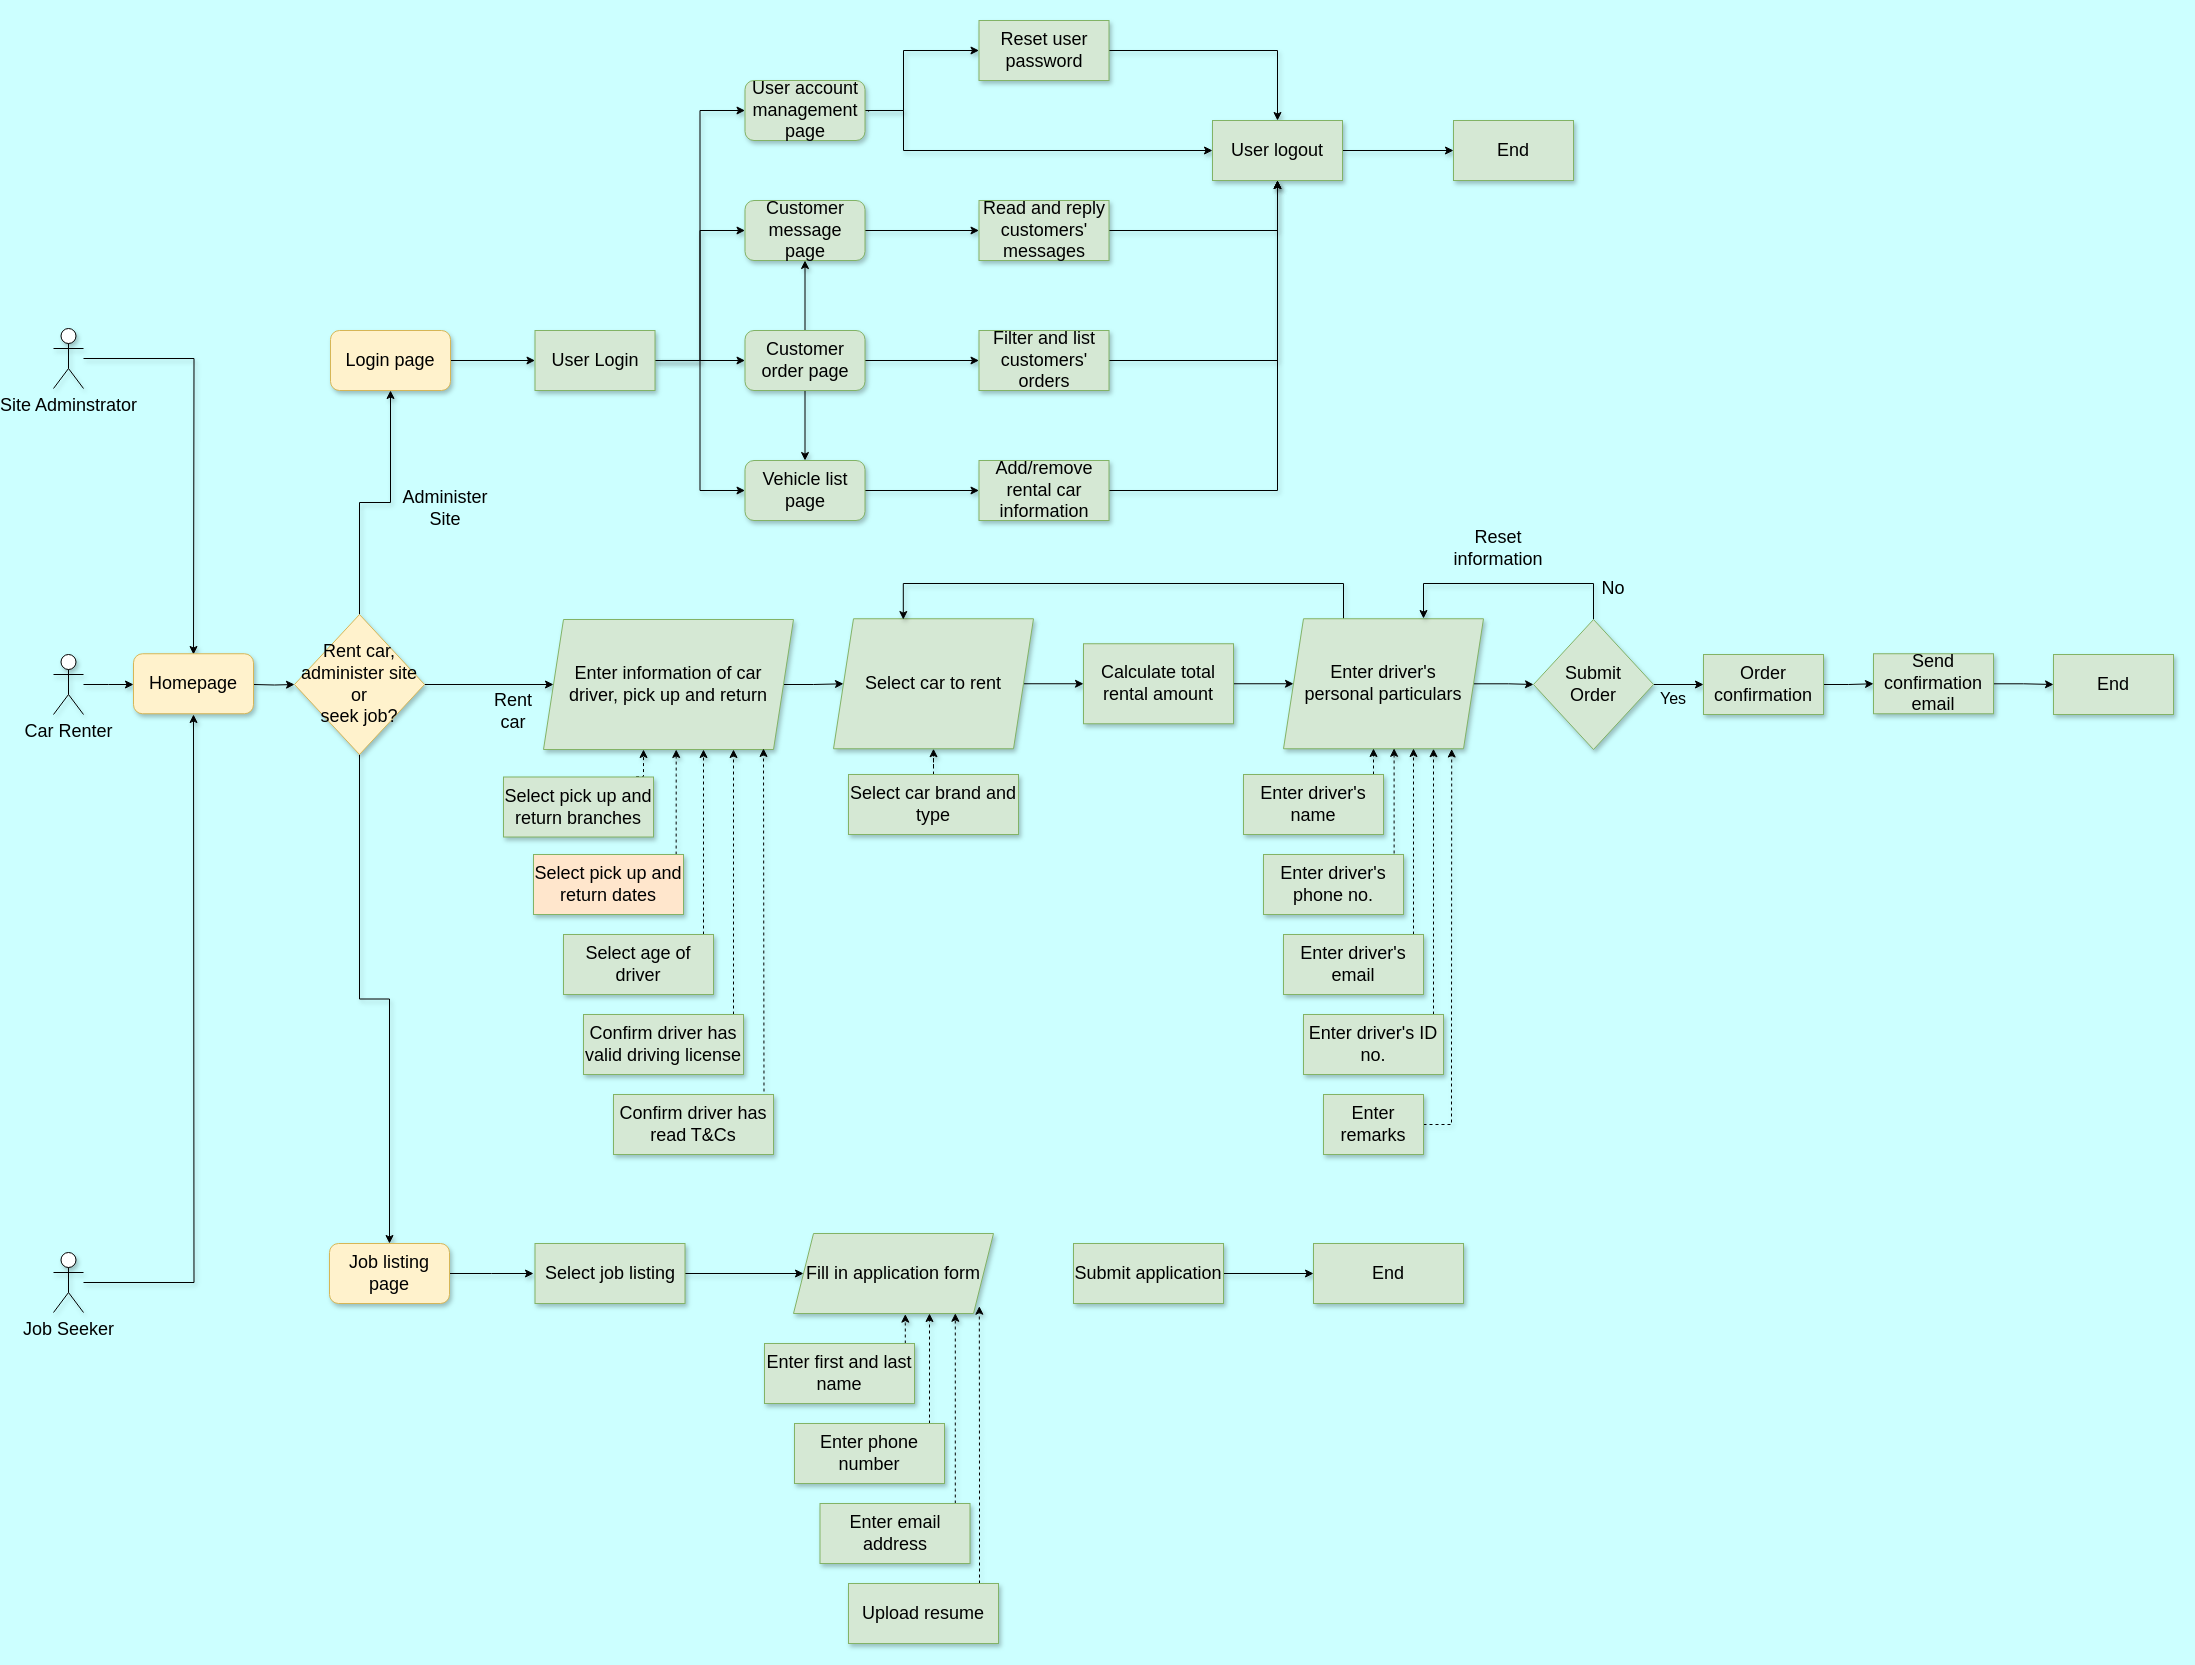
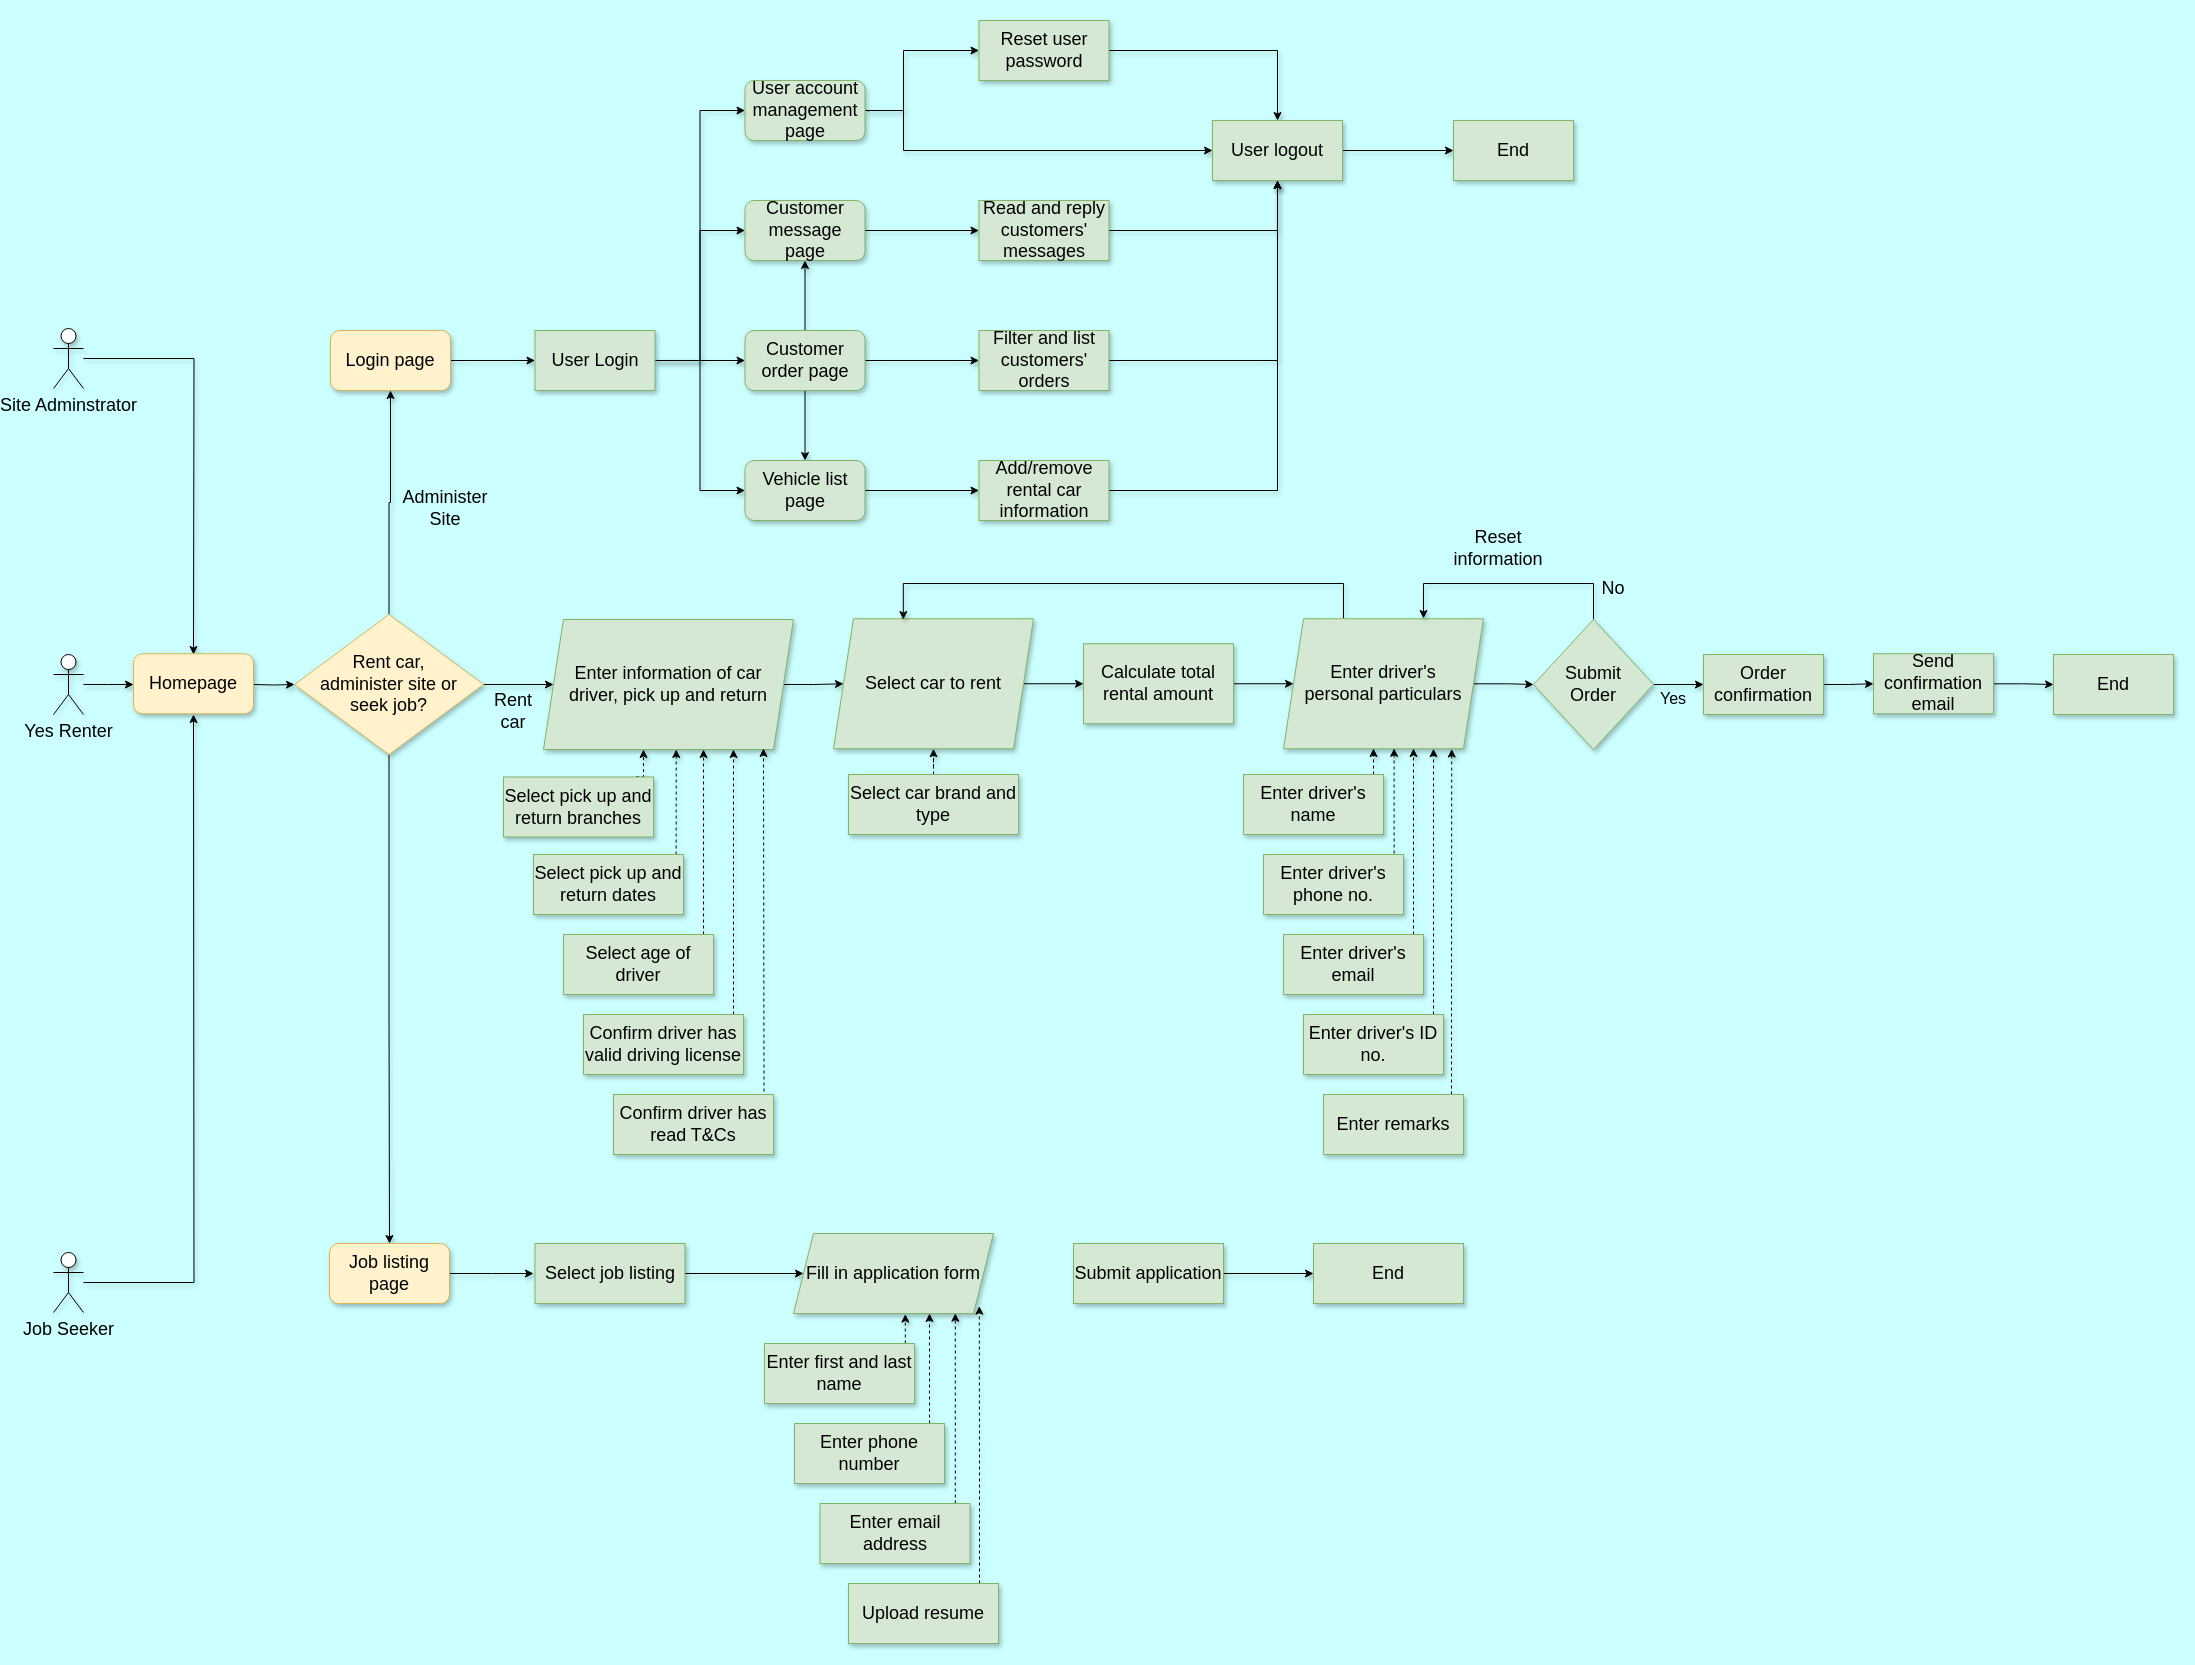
(360, 685) -> (389, 685)
(69, 729) -> (69, 729)
(609, 885) -> (609, 885)
(1374, 1125) -> (1394, 1125)
